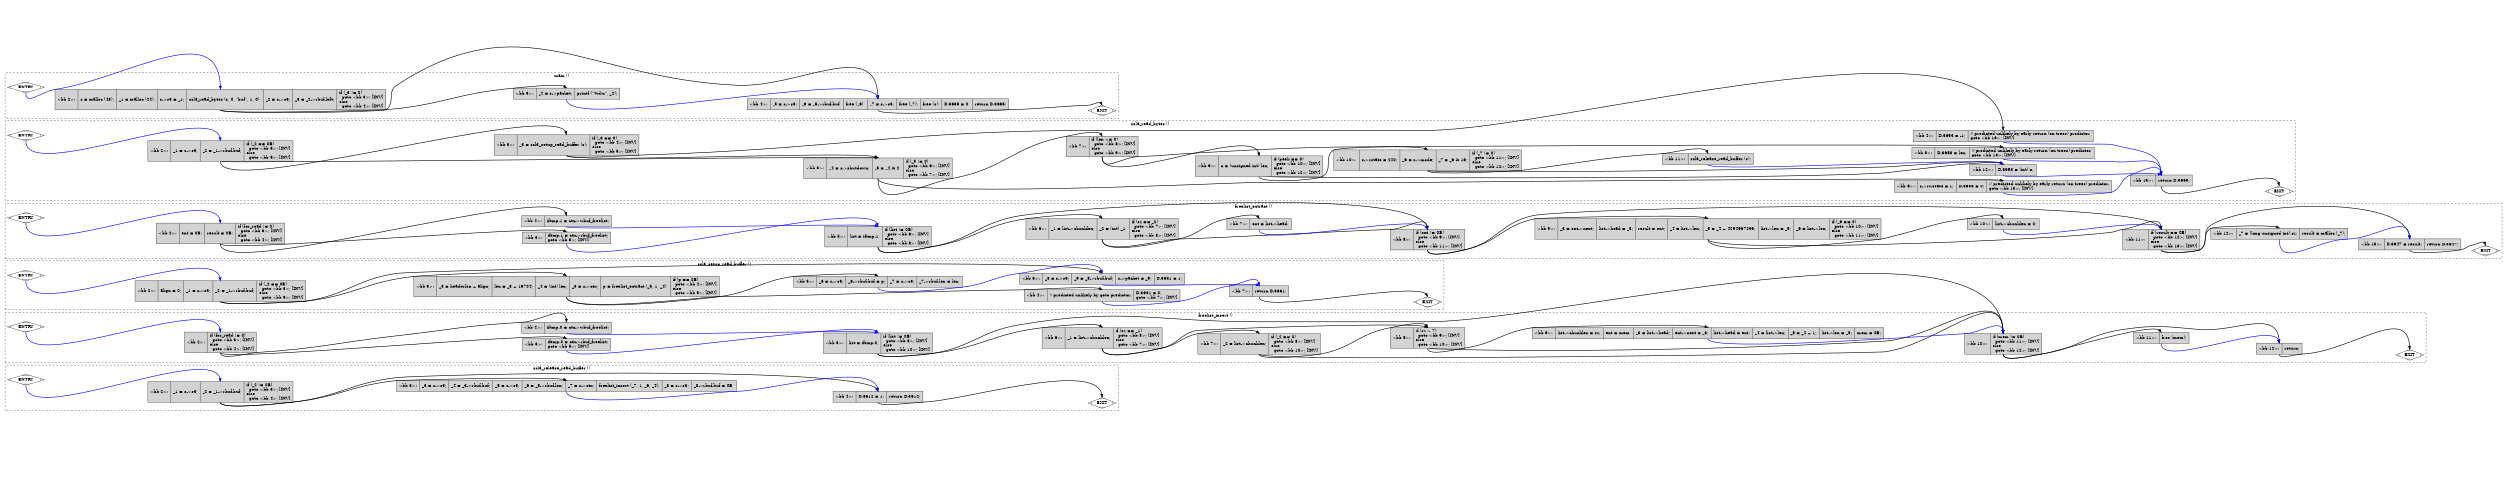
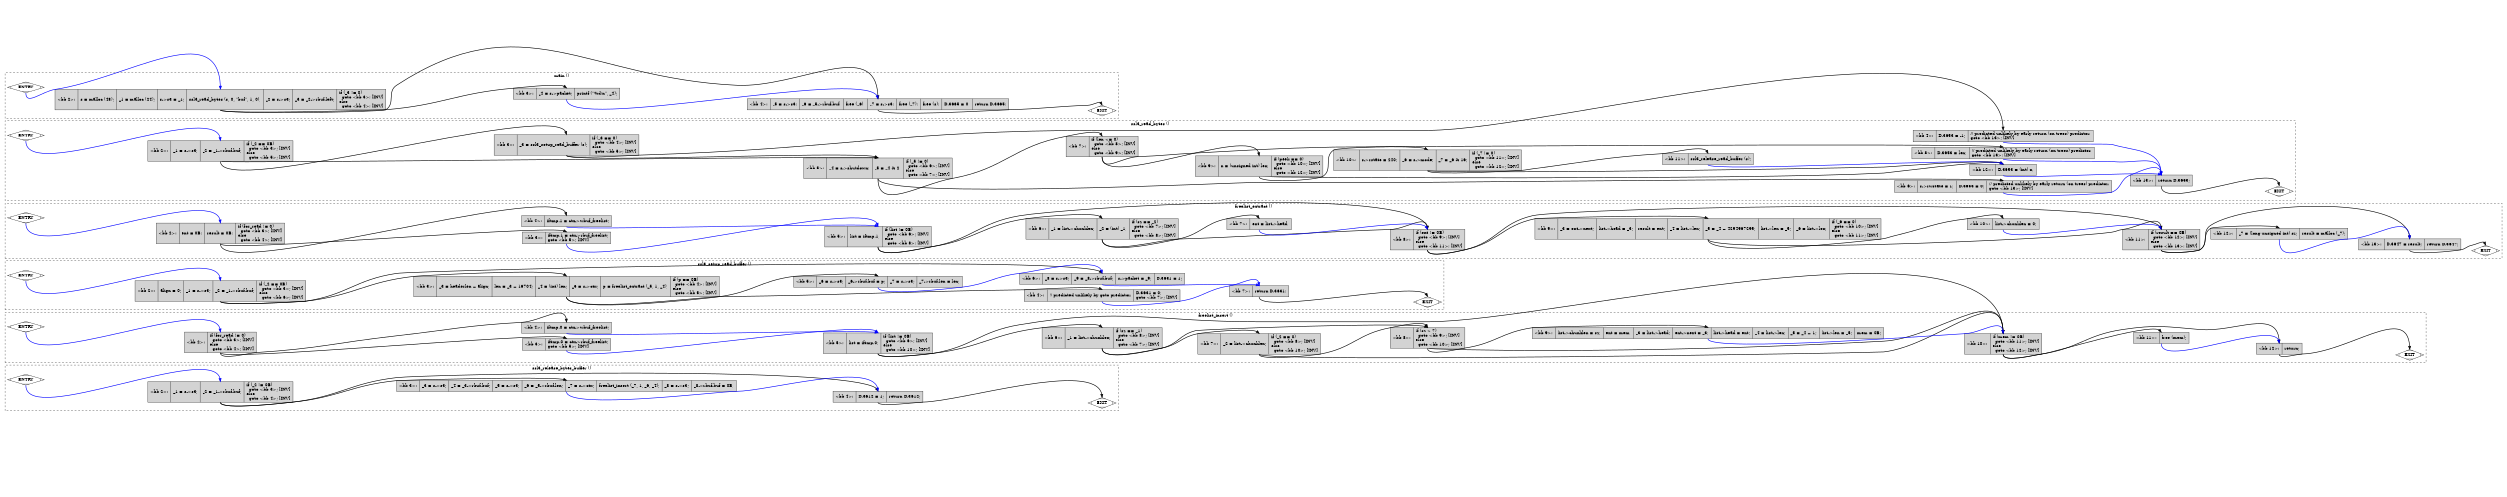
(562, 368) -> (562, 368)
